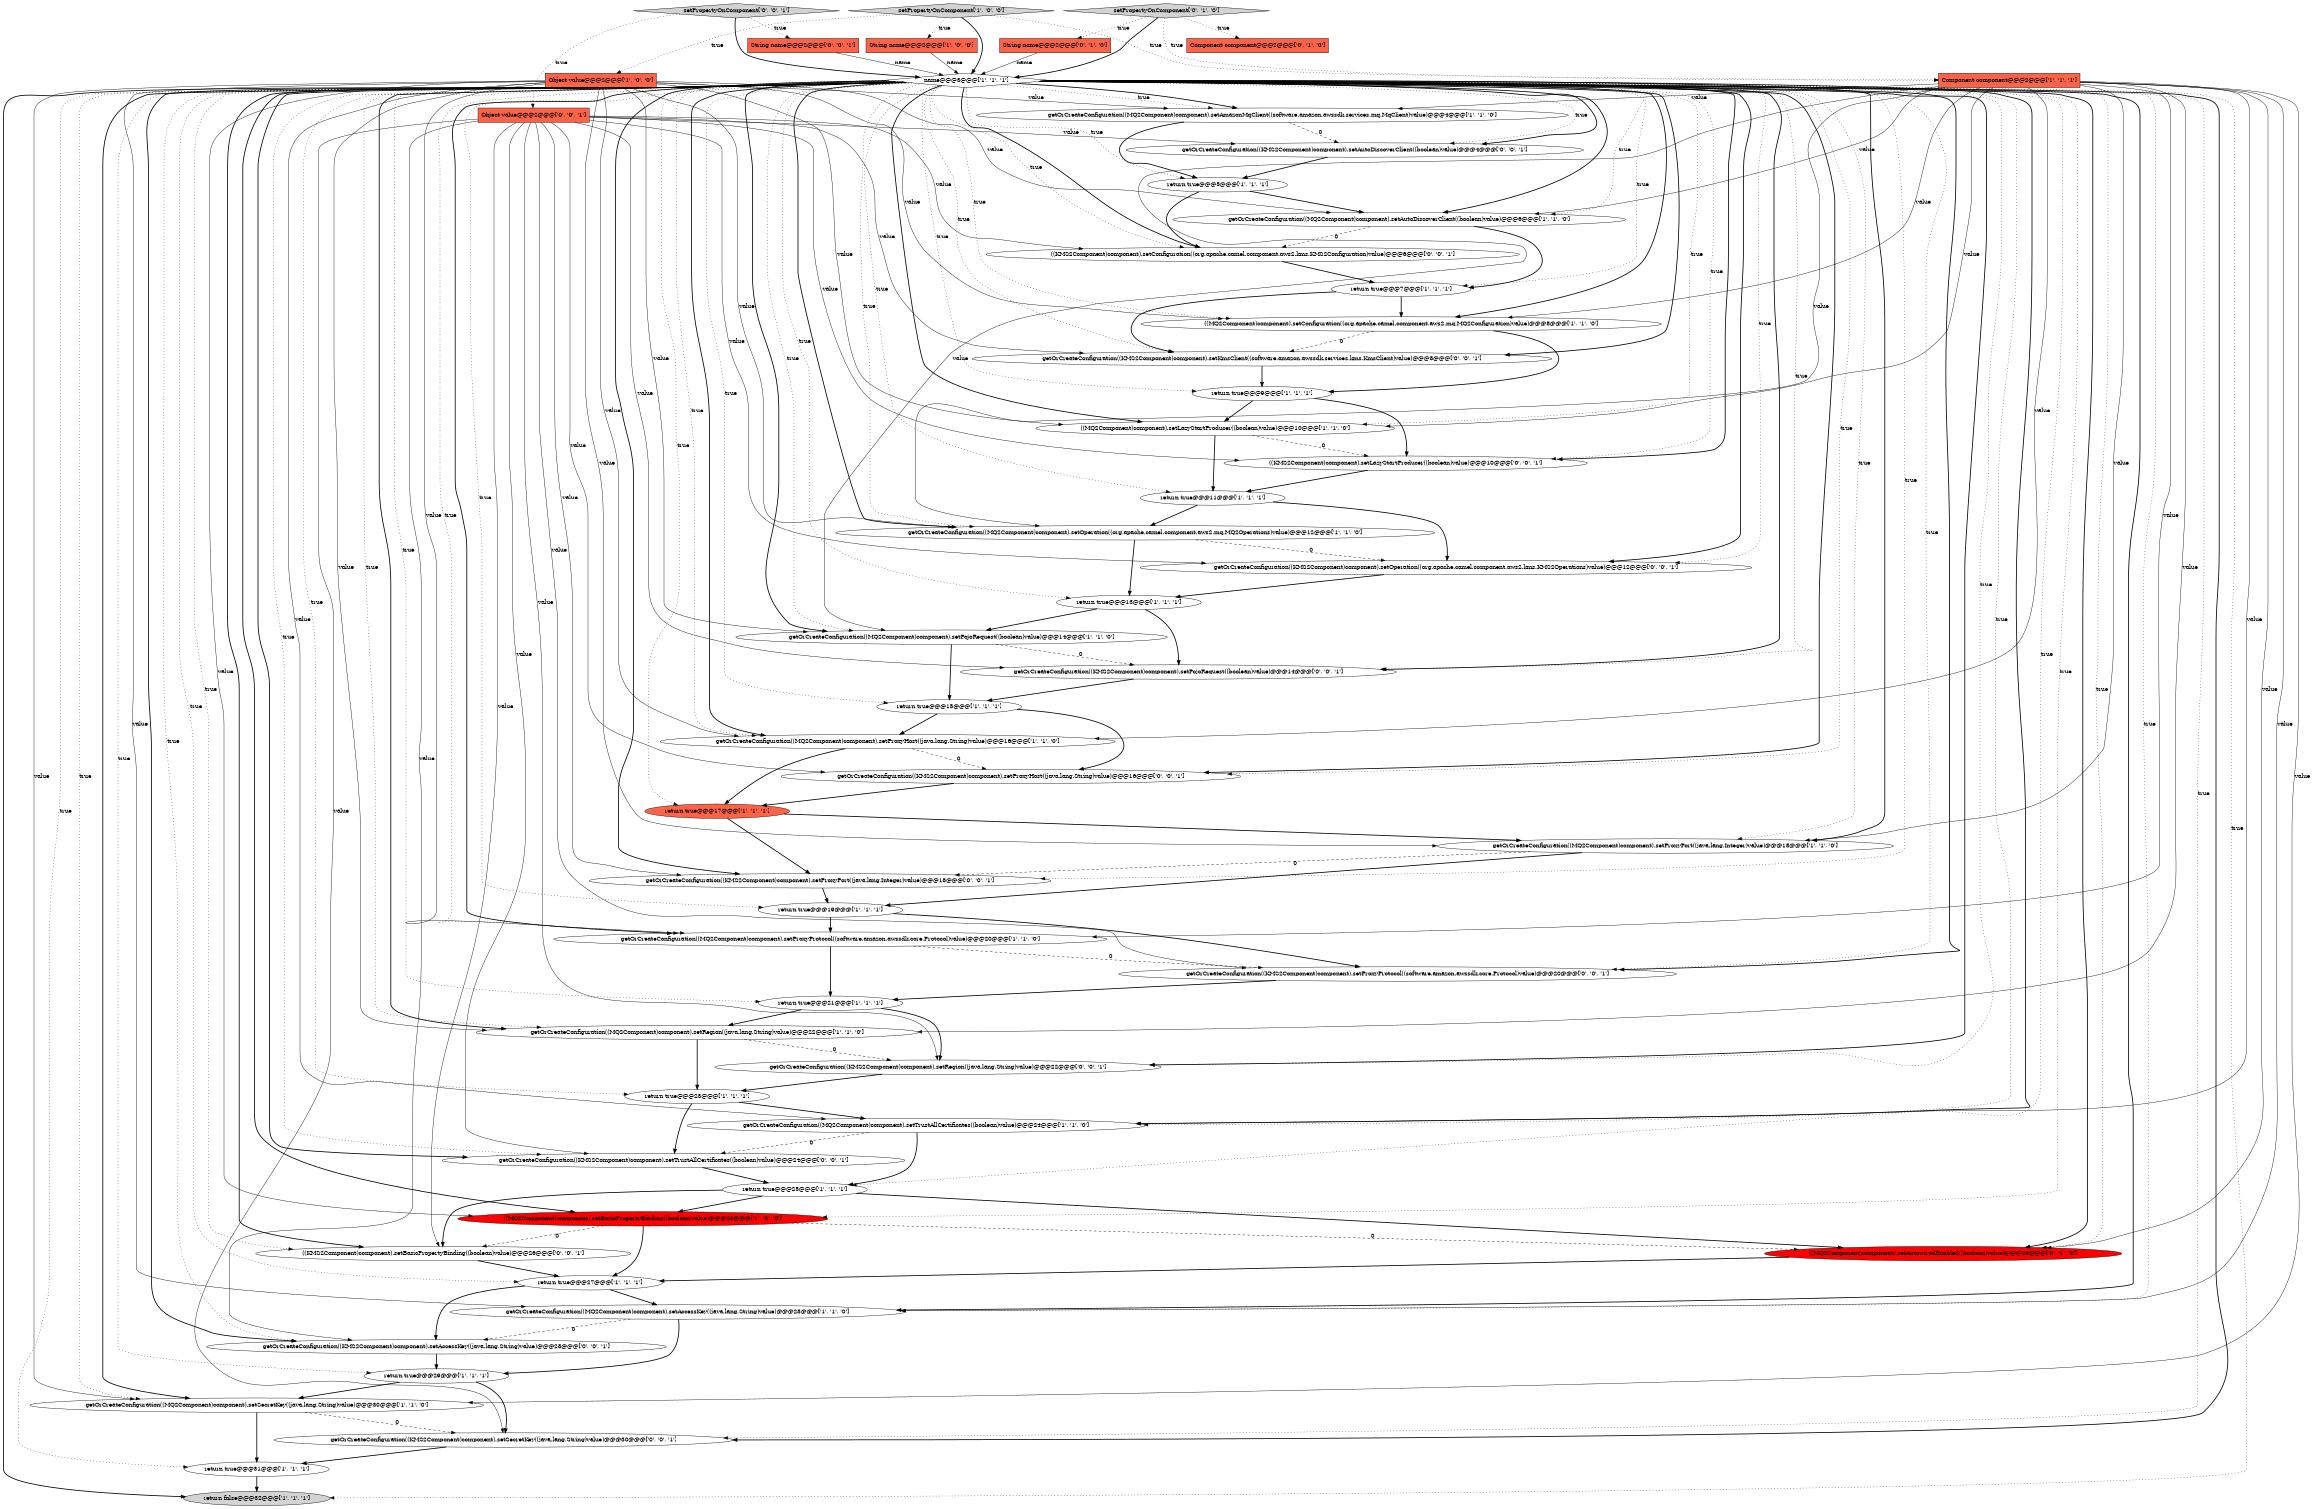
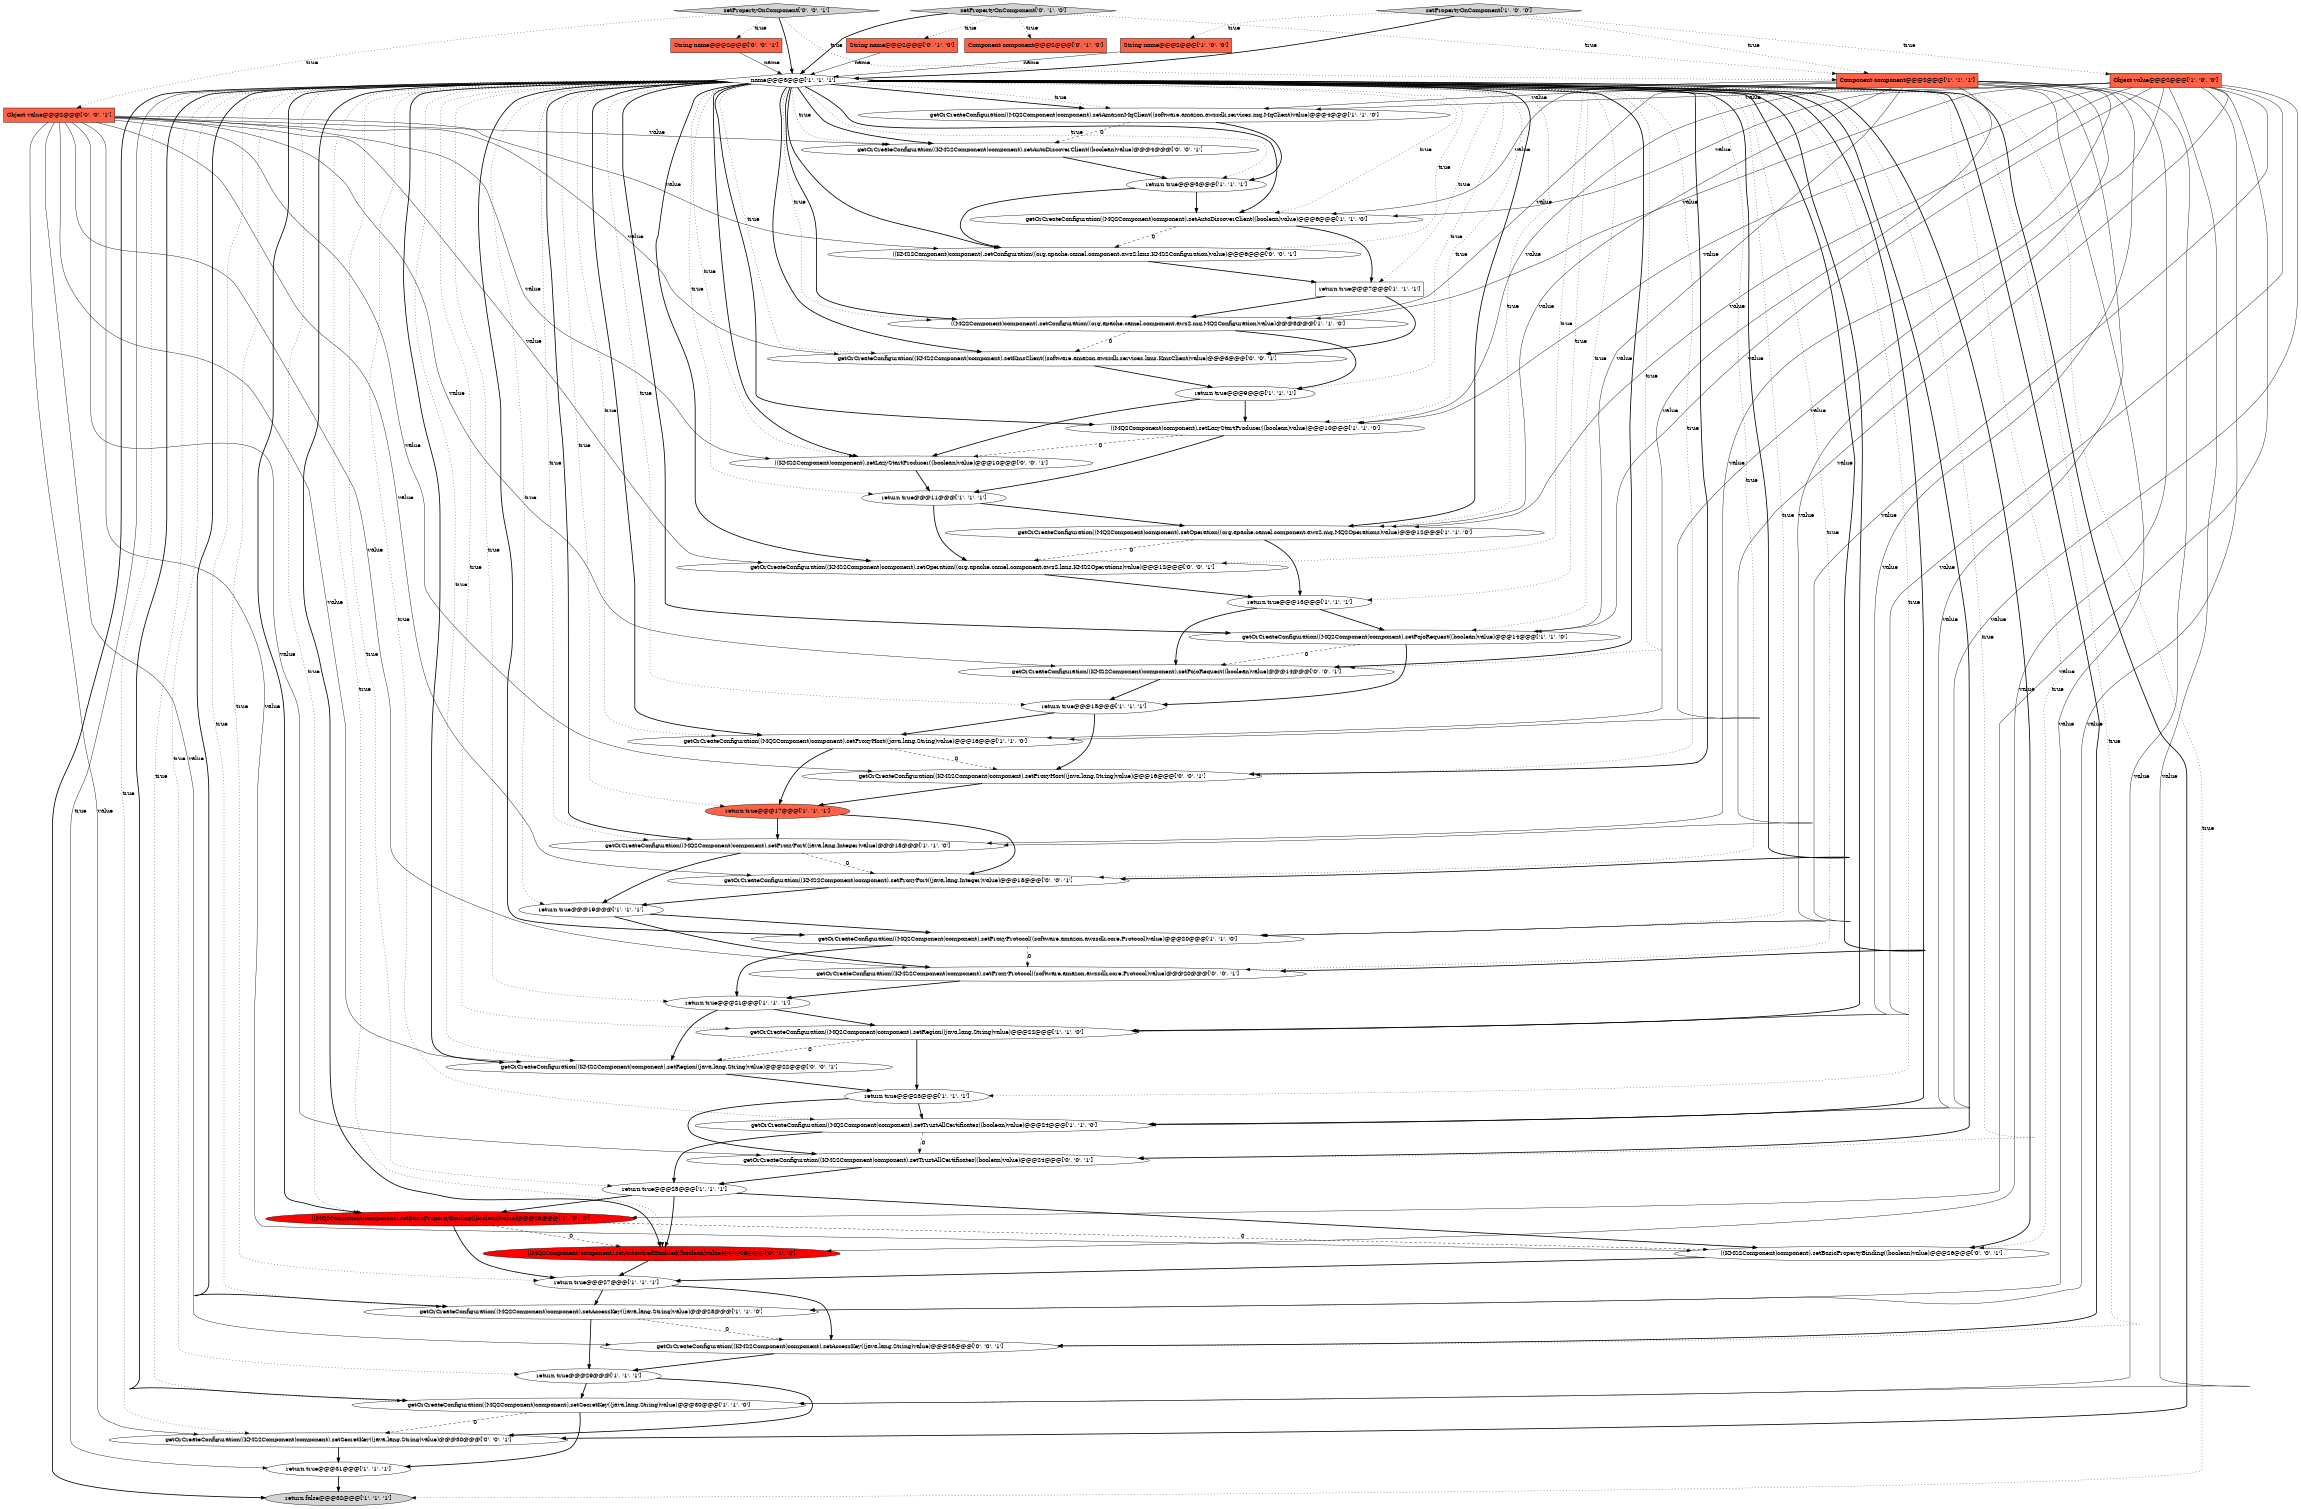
none -> (1300, 75)
(1401, 289) -> (1370, 289)
(61, 438) -> (128, 588)
